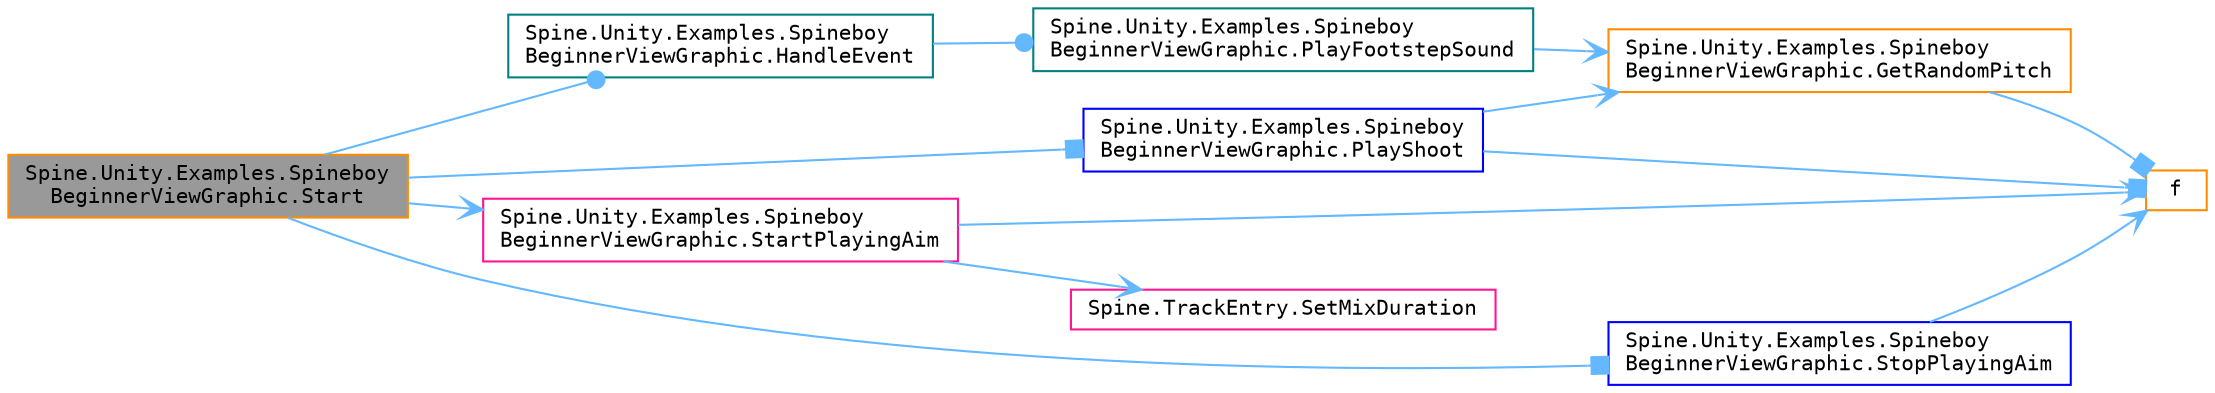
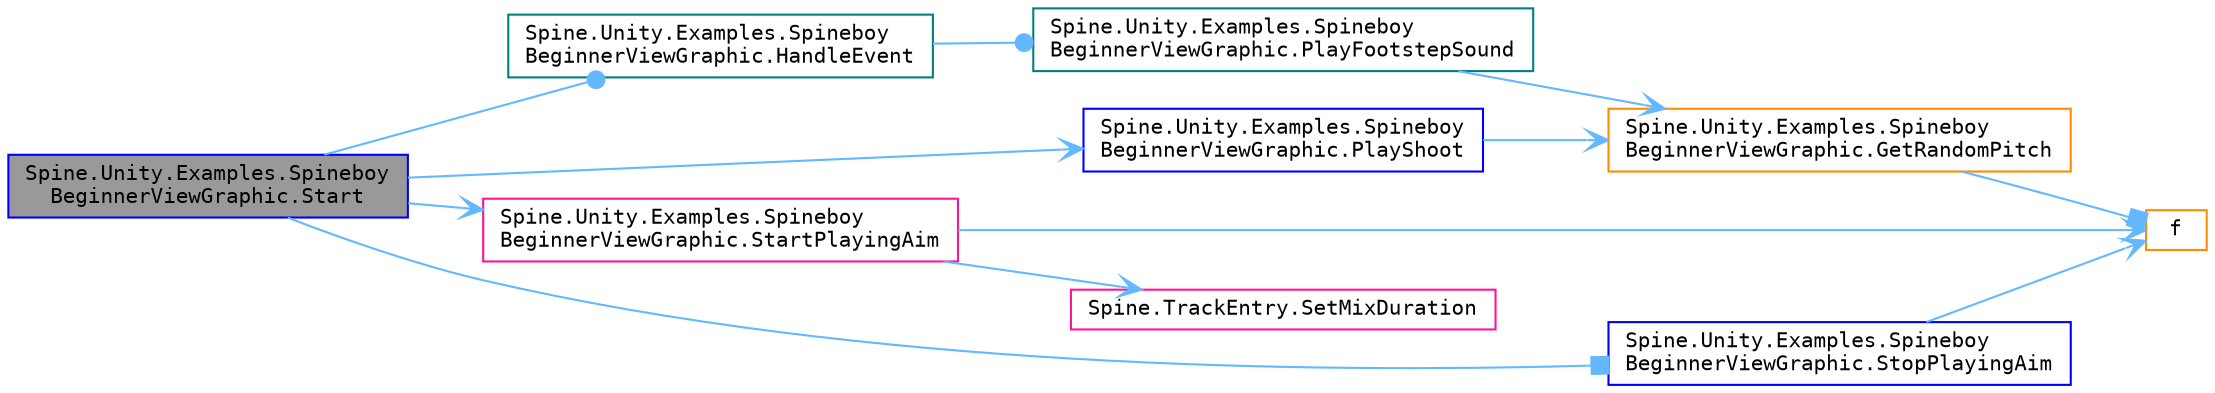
(735, 164) -> (735, 164)
(1804, 169) -> none
(208, 186) -> (208, 186)
